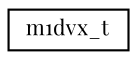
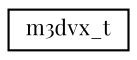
(69, 30) -> (69, 30)
